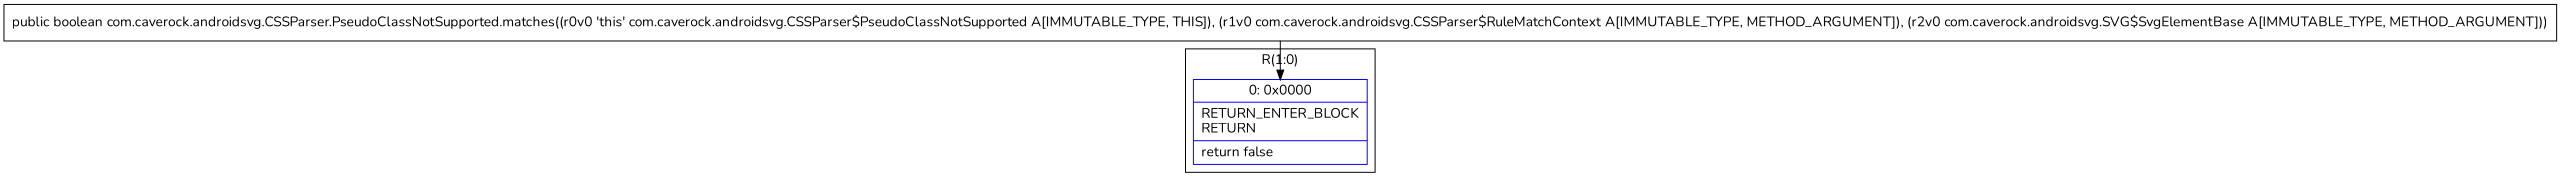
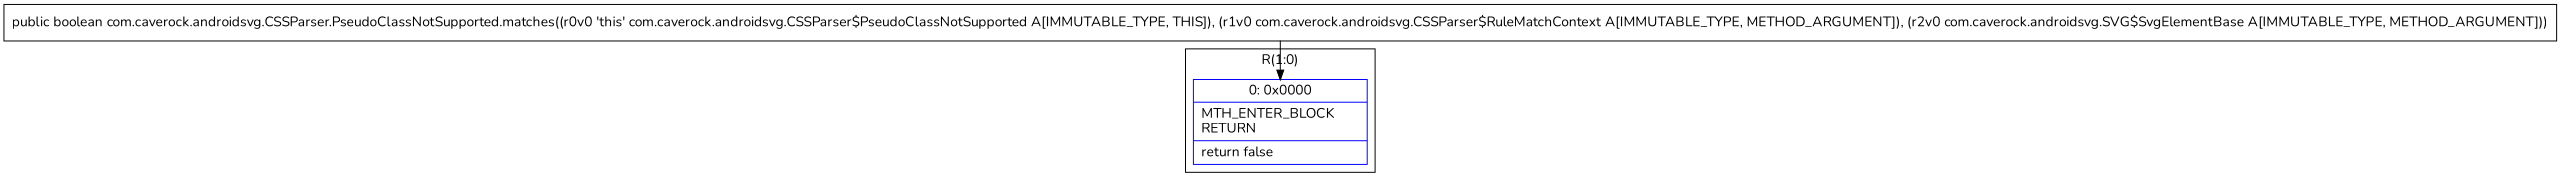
(1280, 114) -> (1268, 114)
